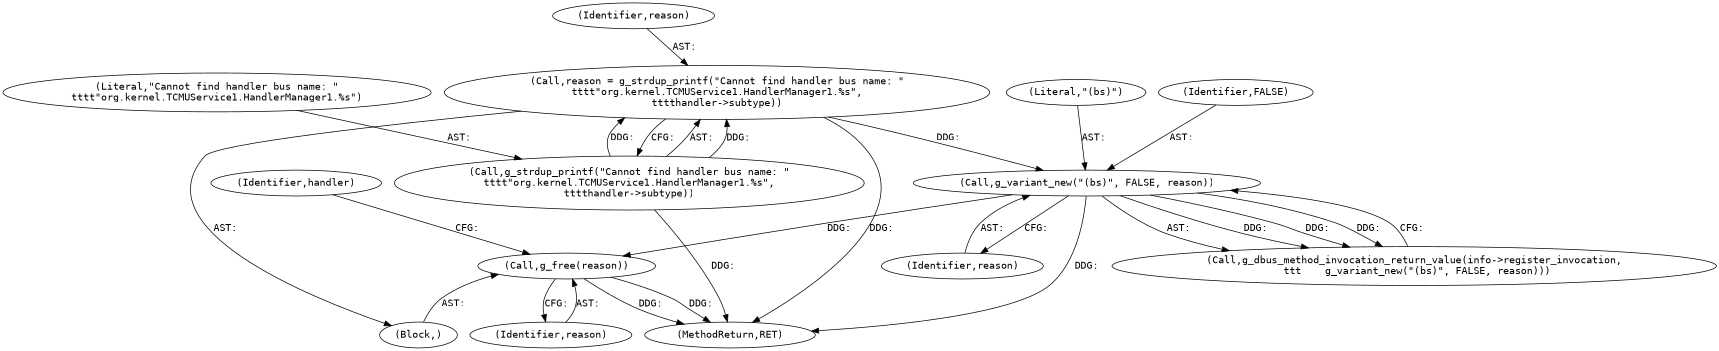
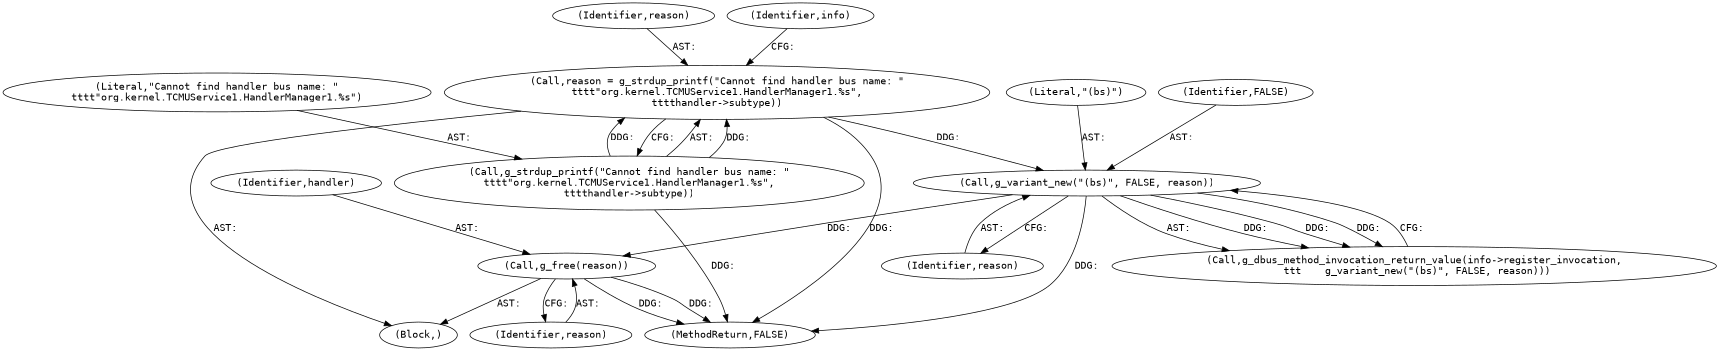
none -> (801, 16)
(470, 228) -> (470, 228)
(452, 292) -> (494, 300)
(730, 335) -> (730, 335)
